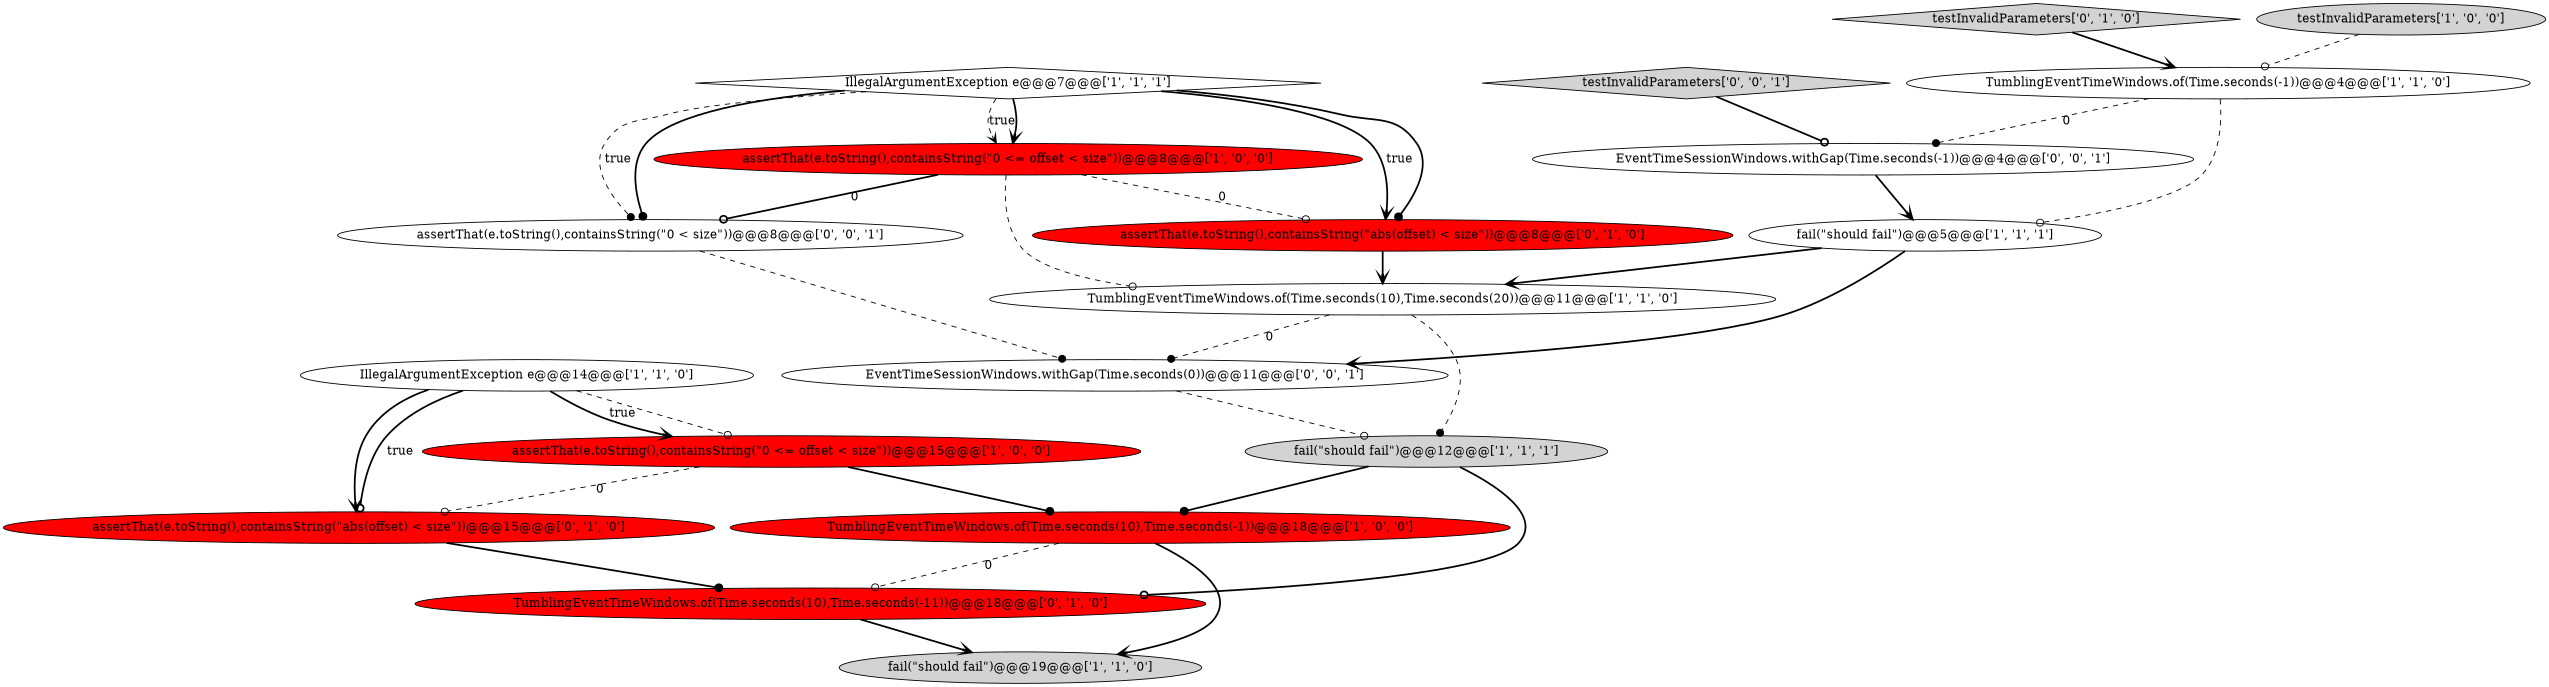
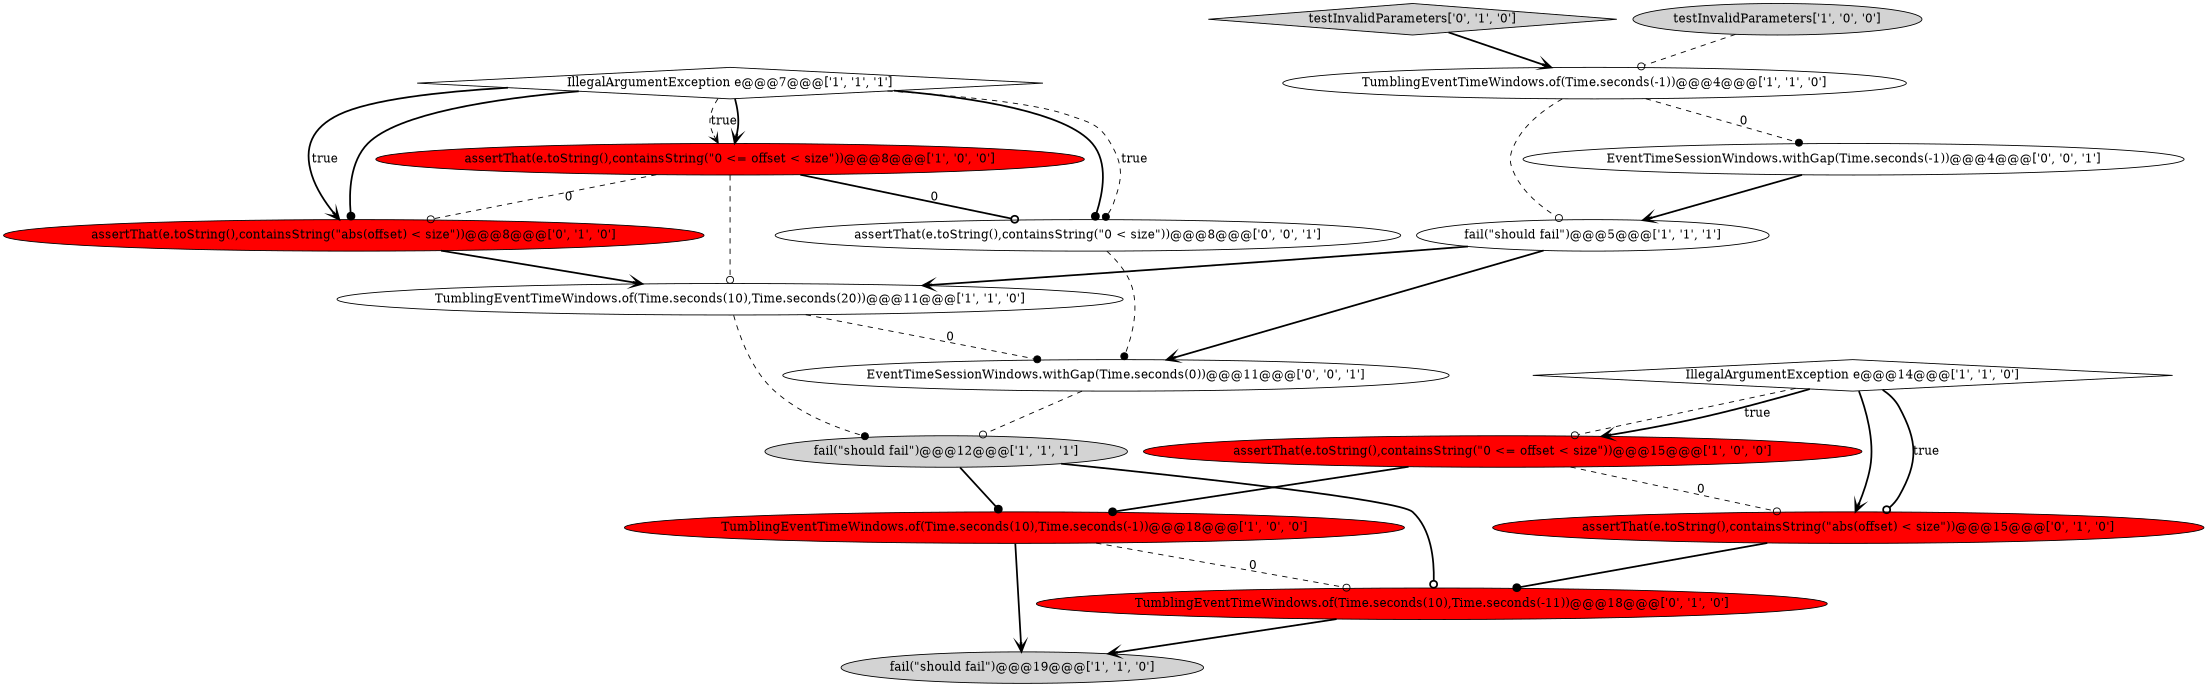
(1686, 83) -> none
(527, 375) -> (1853, 375)
